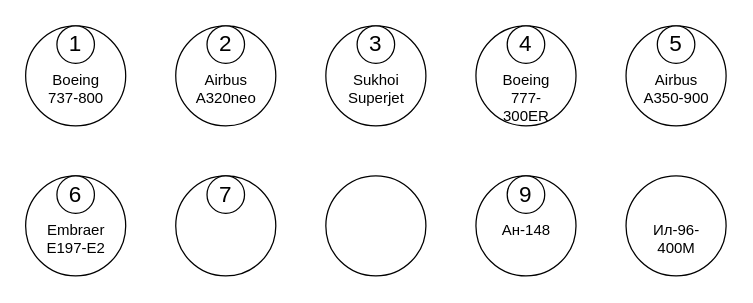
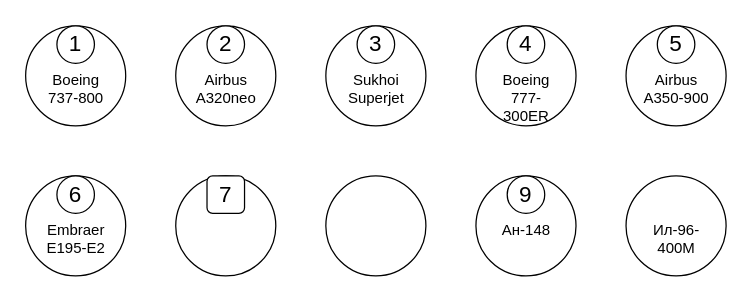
(226, 194) -> (226, 194)
(76, 240) -> (76, 240)
